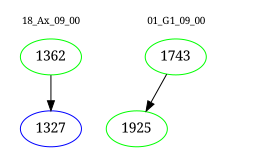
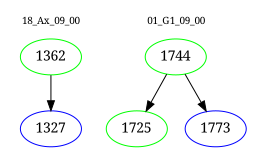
(176, 57) -> (176, 57)
(137, 129) -> (137, 129)
none -> (216, 129)
